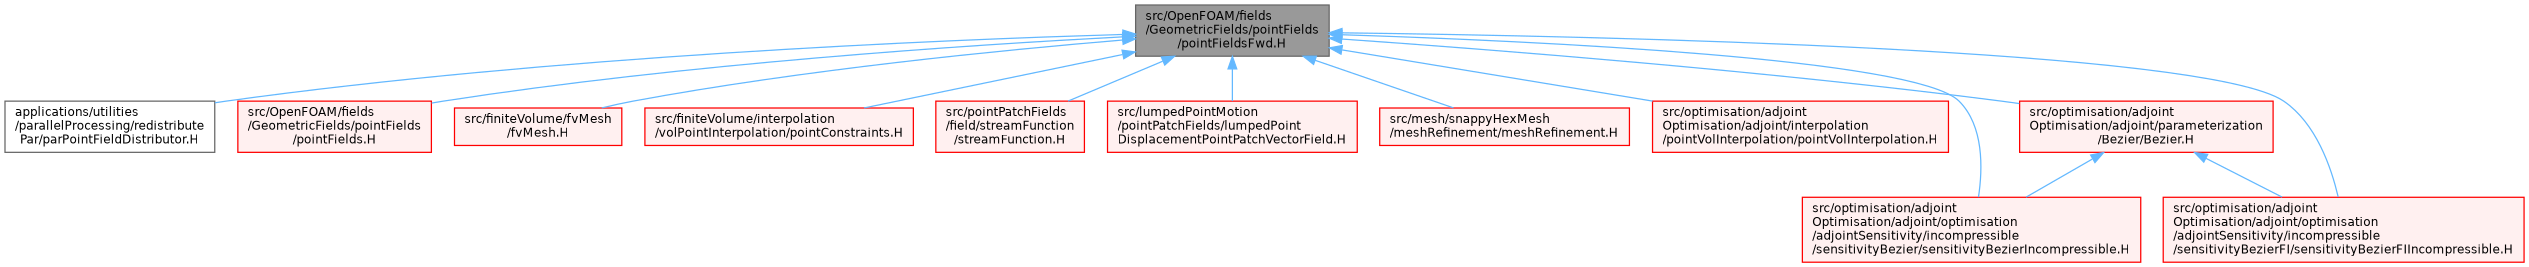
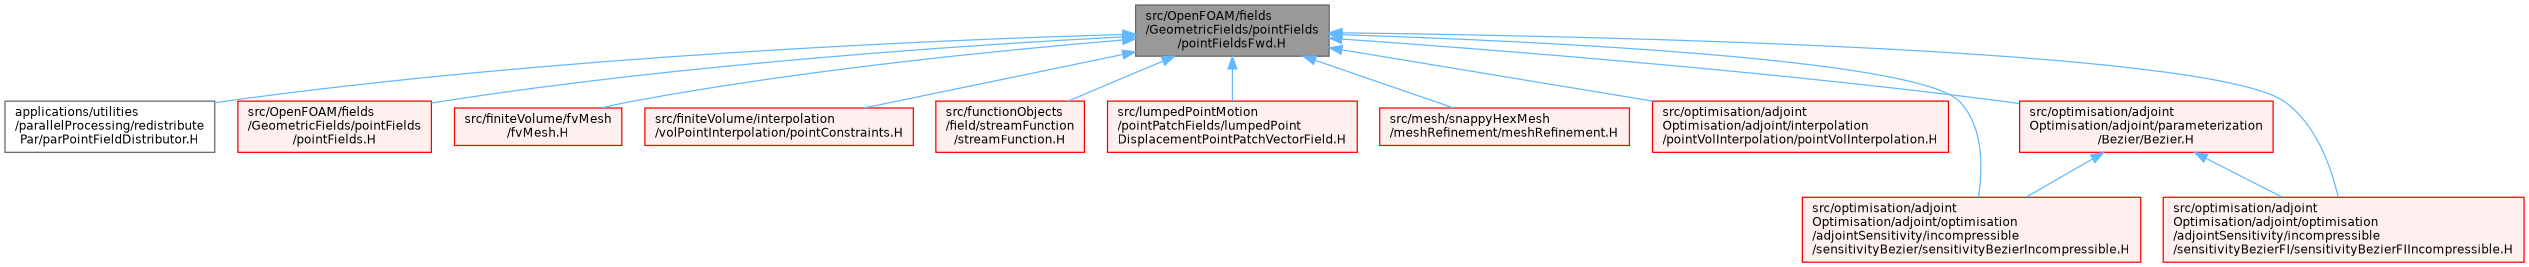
(1010, 127) -> (1010, 127)
